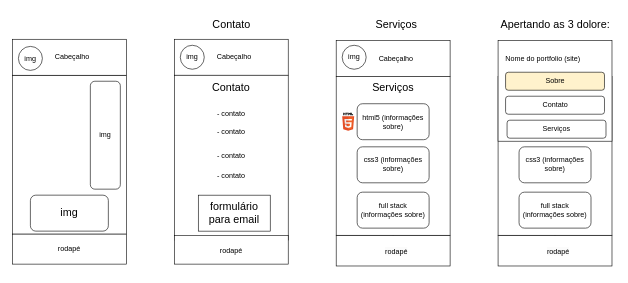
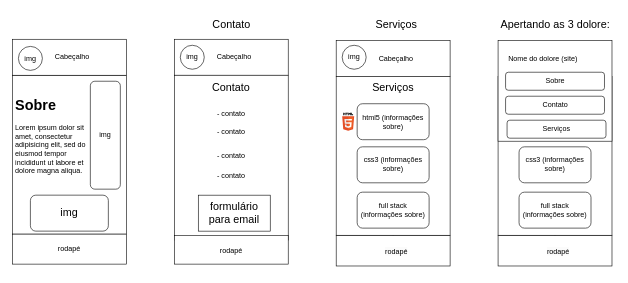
(543, 59) -> (543, 59)
(555, 81) -> (555, 81)
none -> (51, 135)
